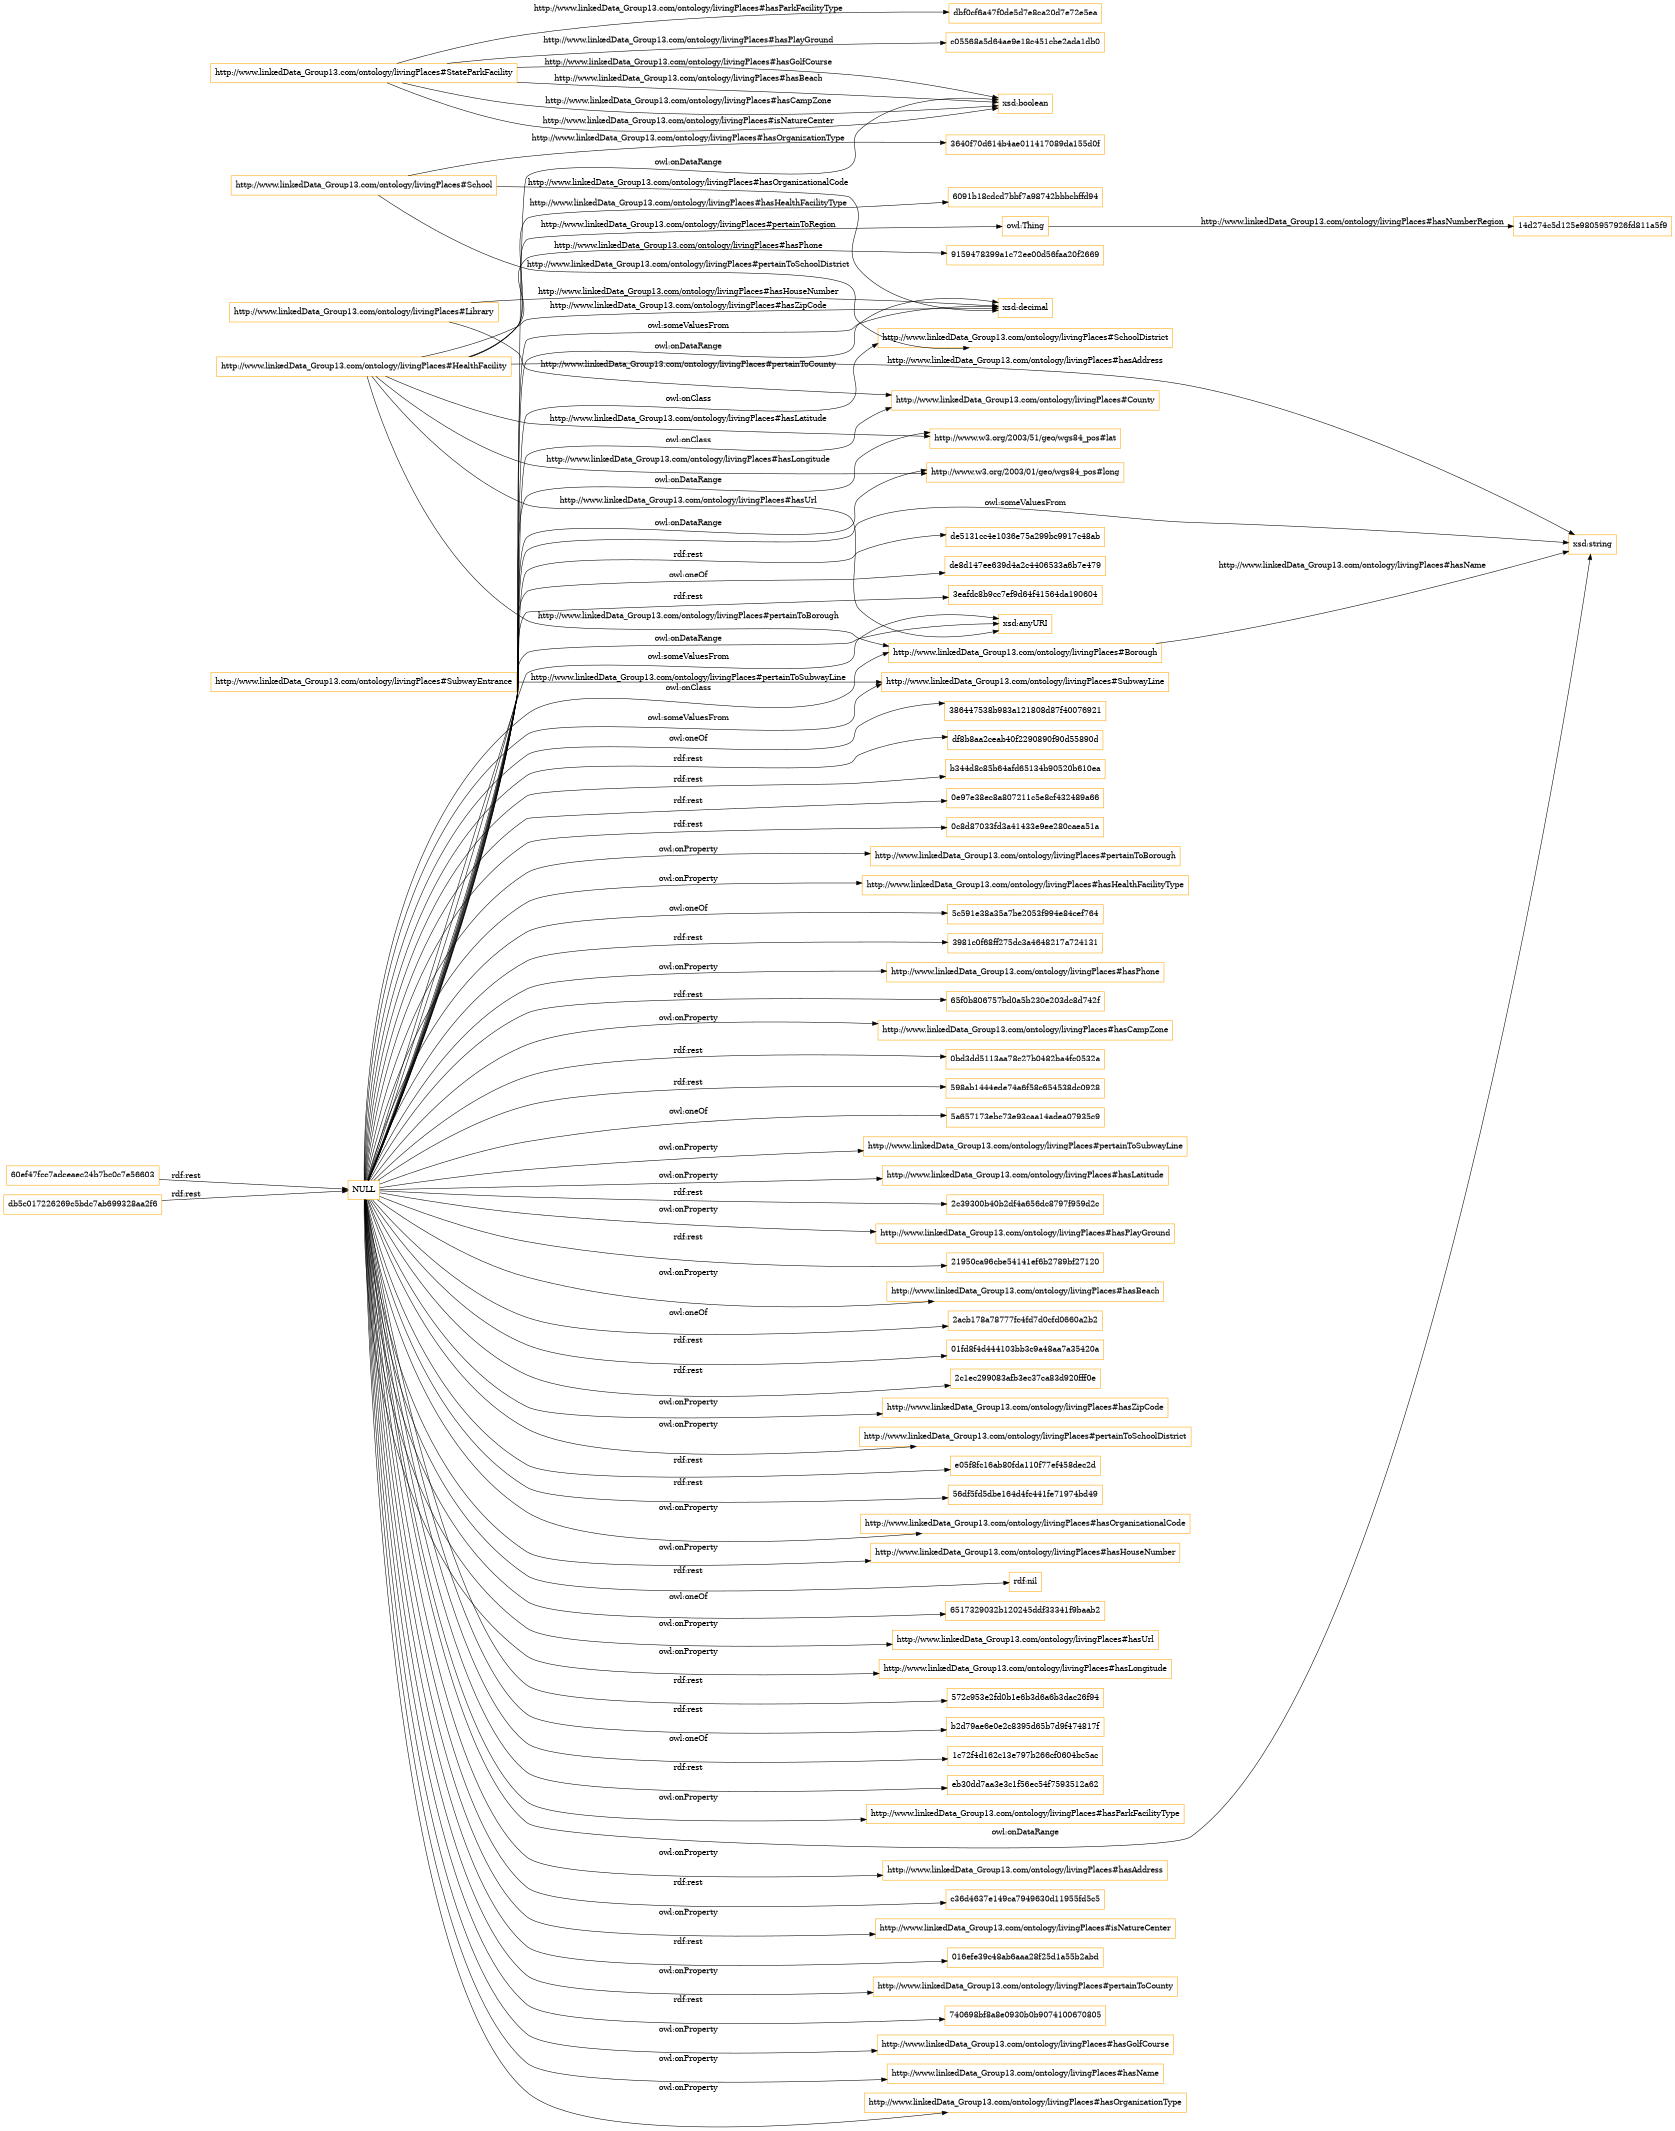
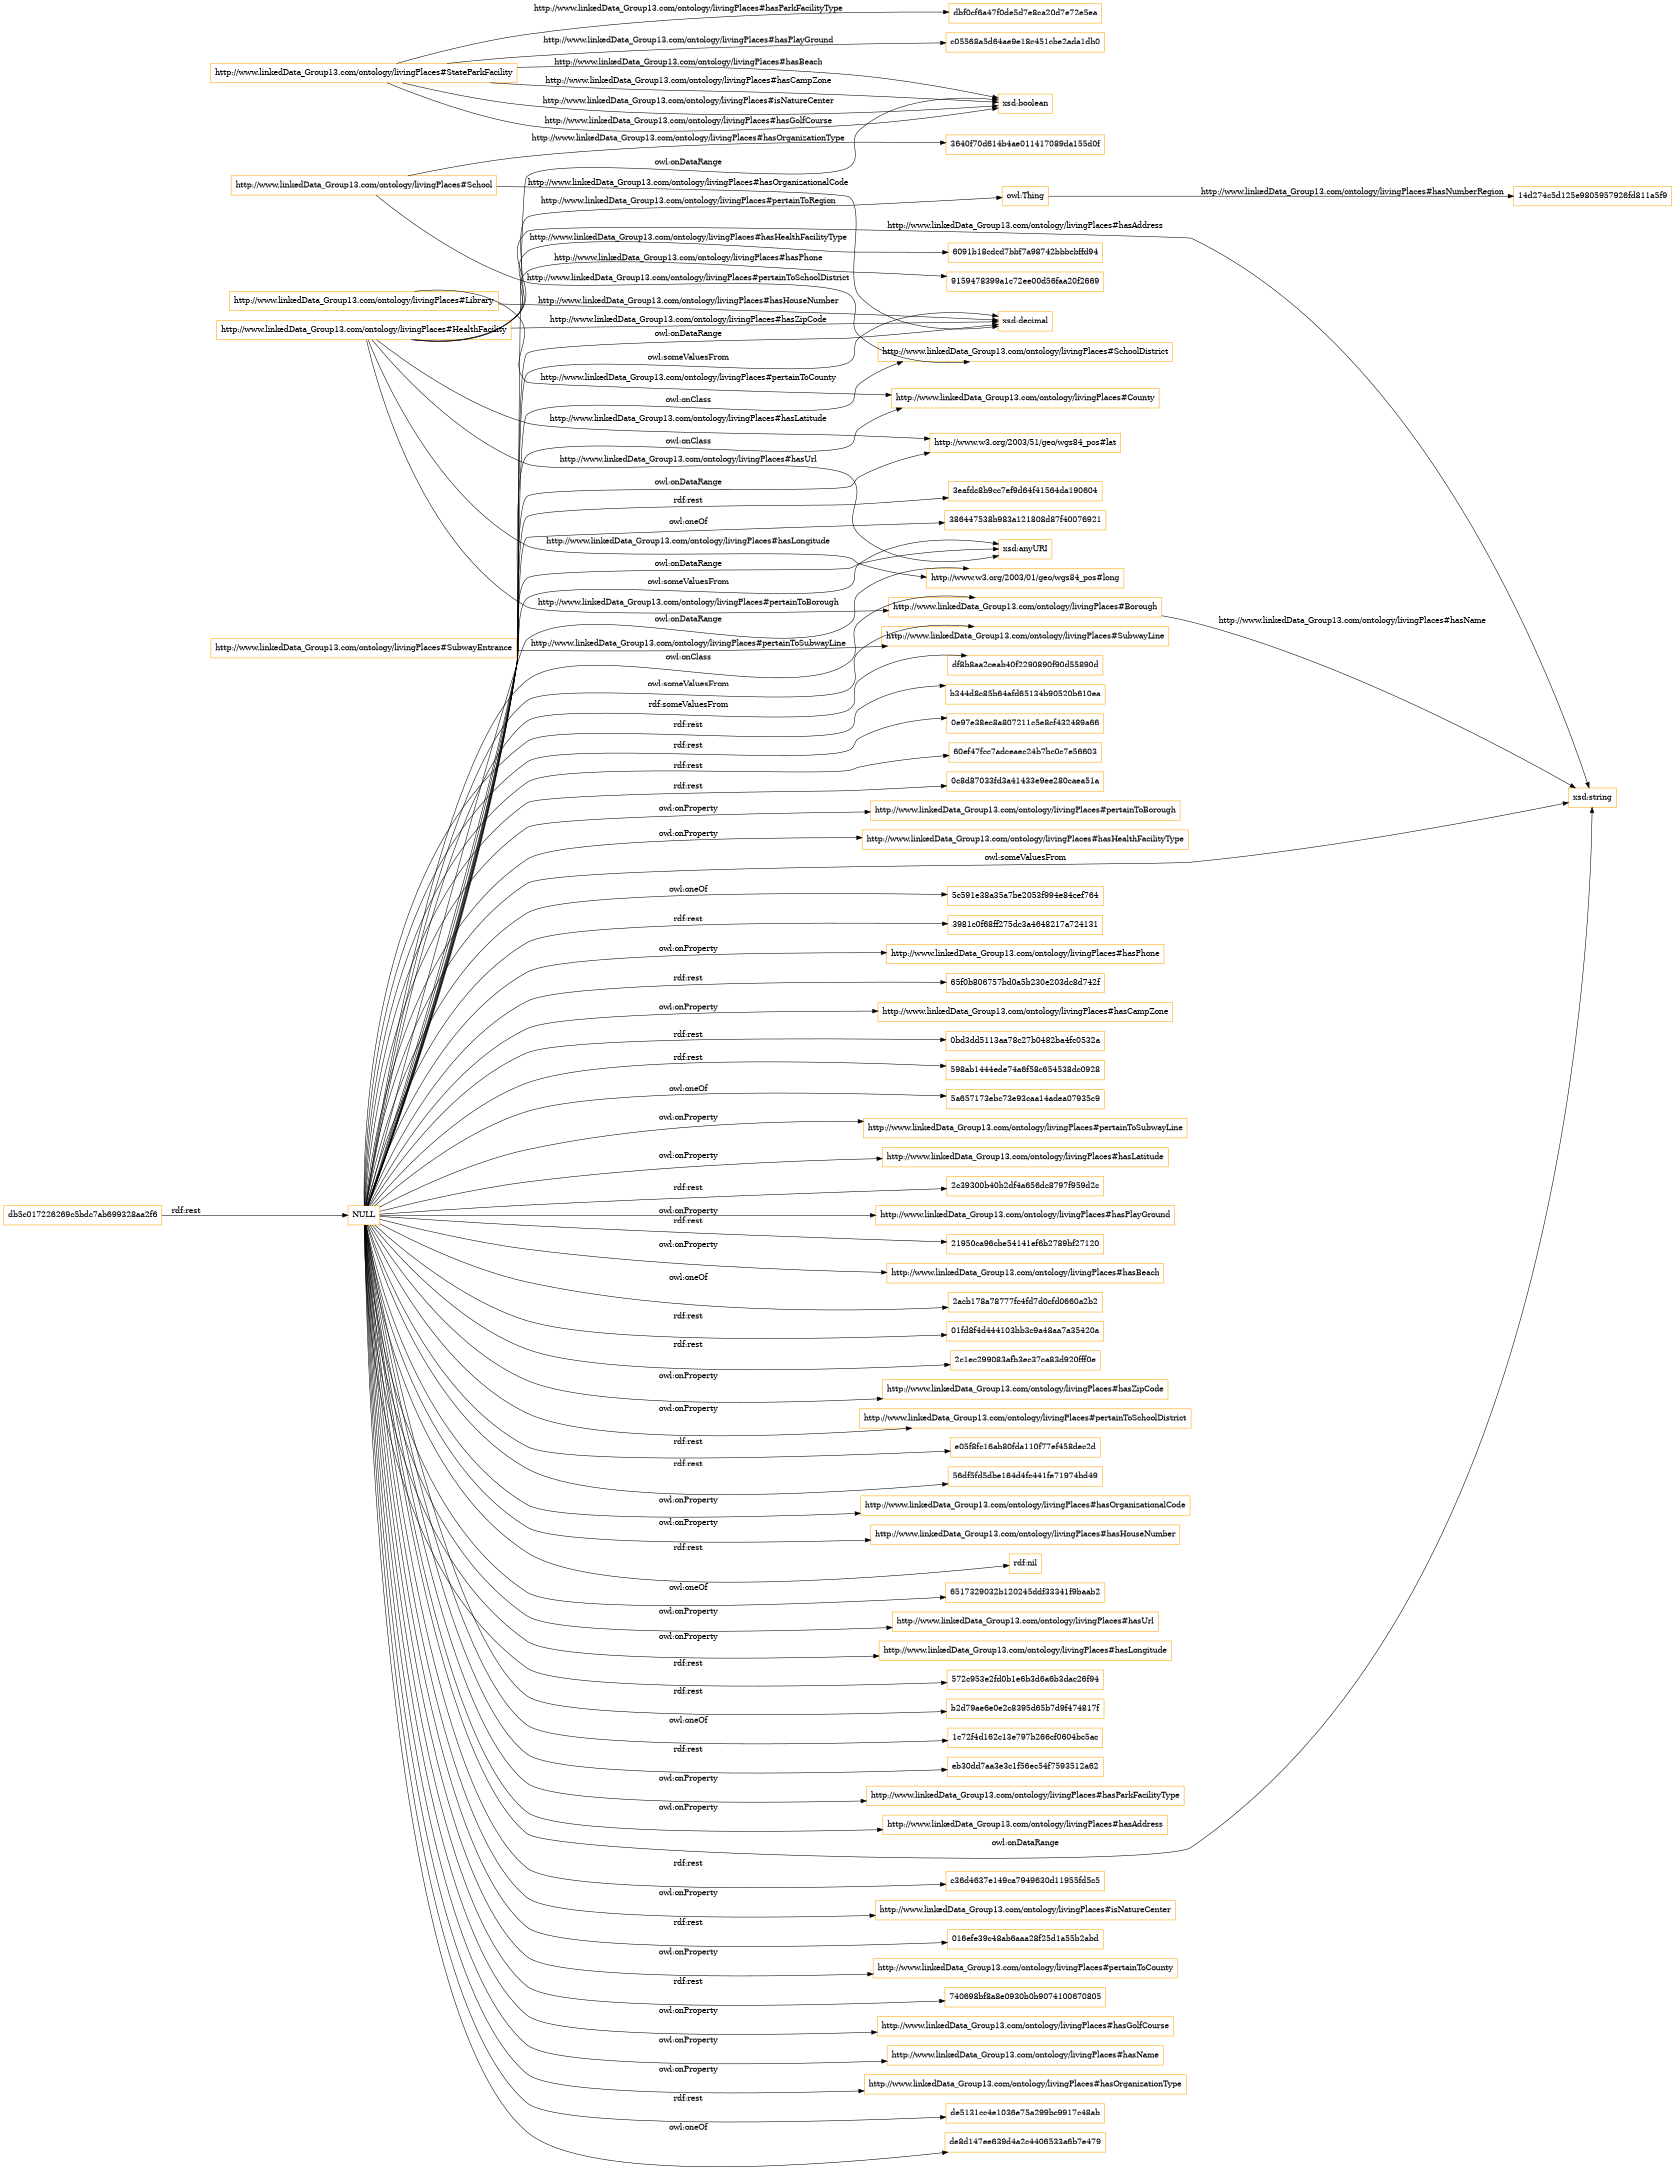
(688, 759) -> (688, 705)
(251, 1184) -> (509, 799)
